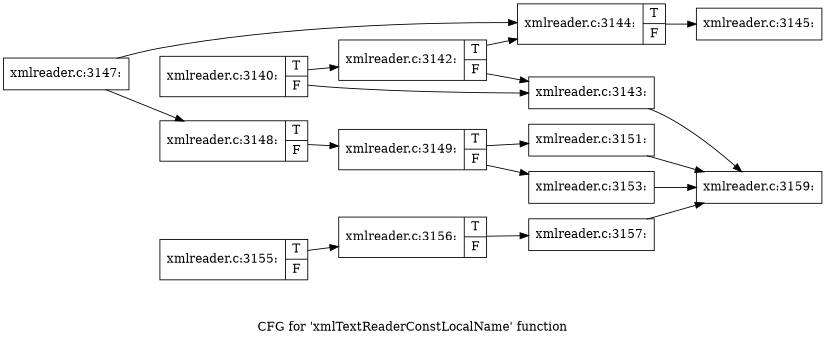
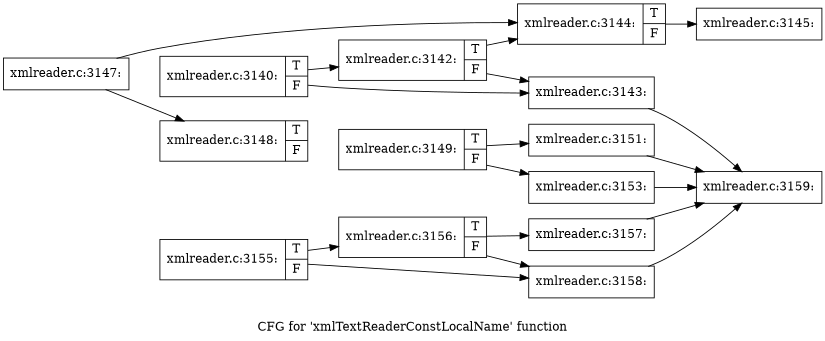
(319, 145) -> none
none -> (591, 282)
